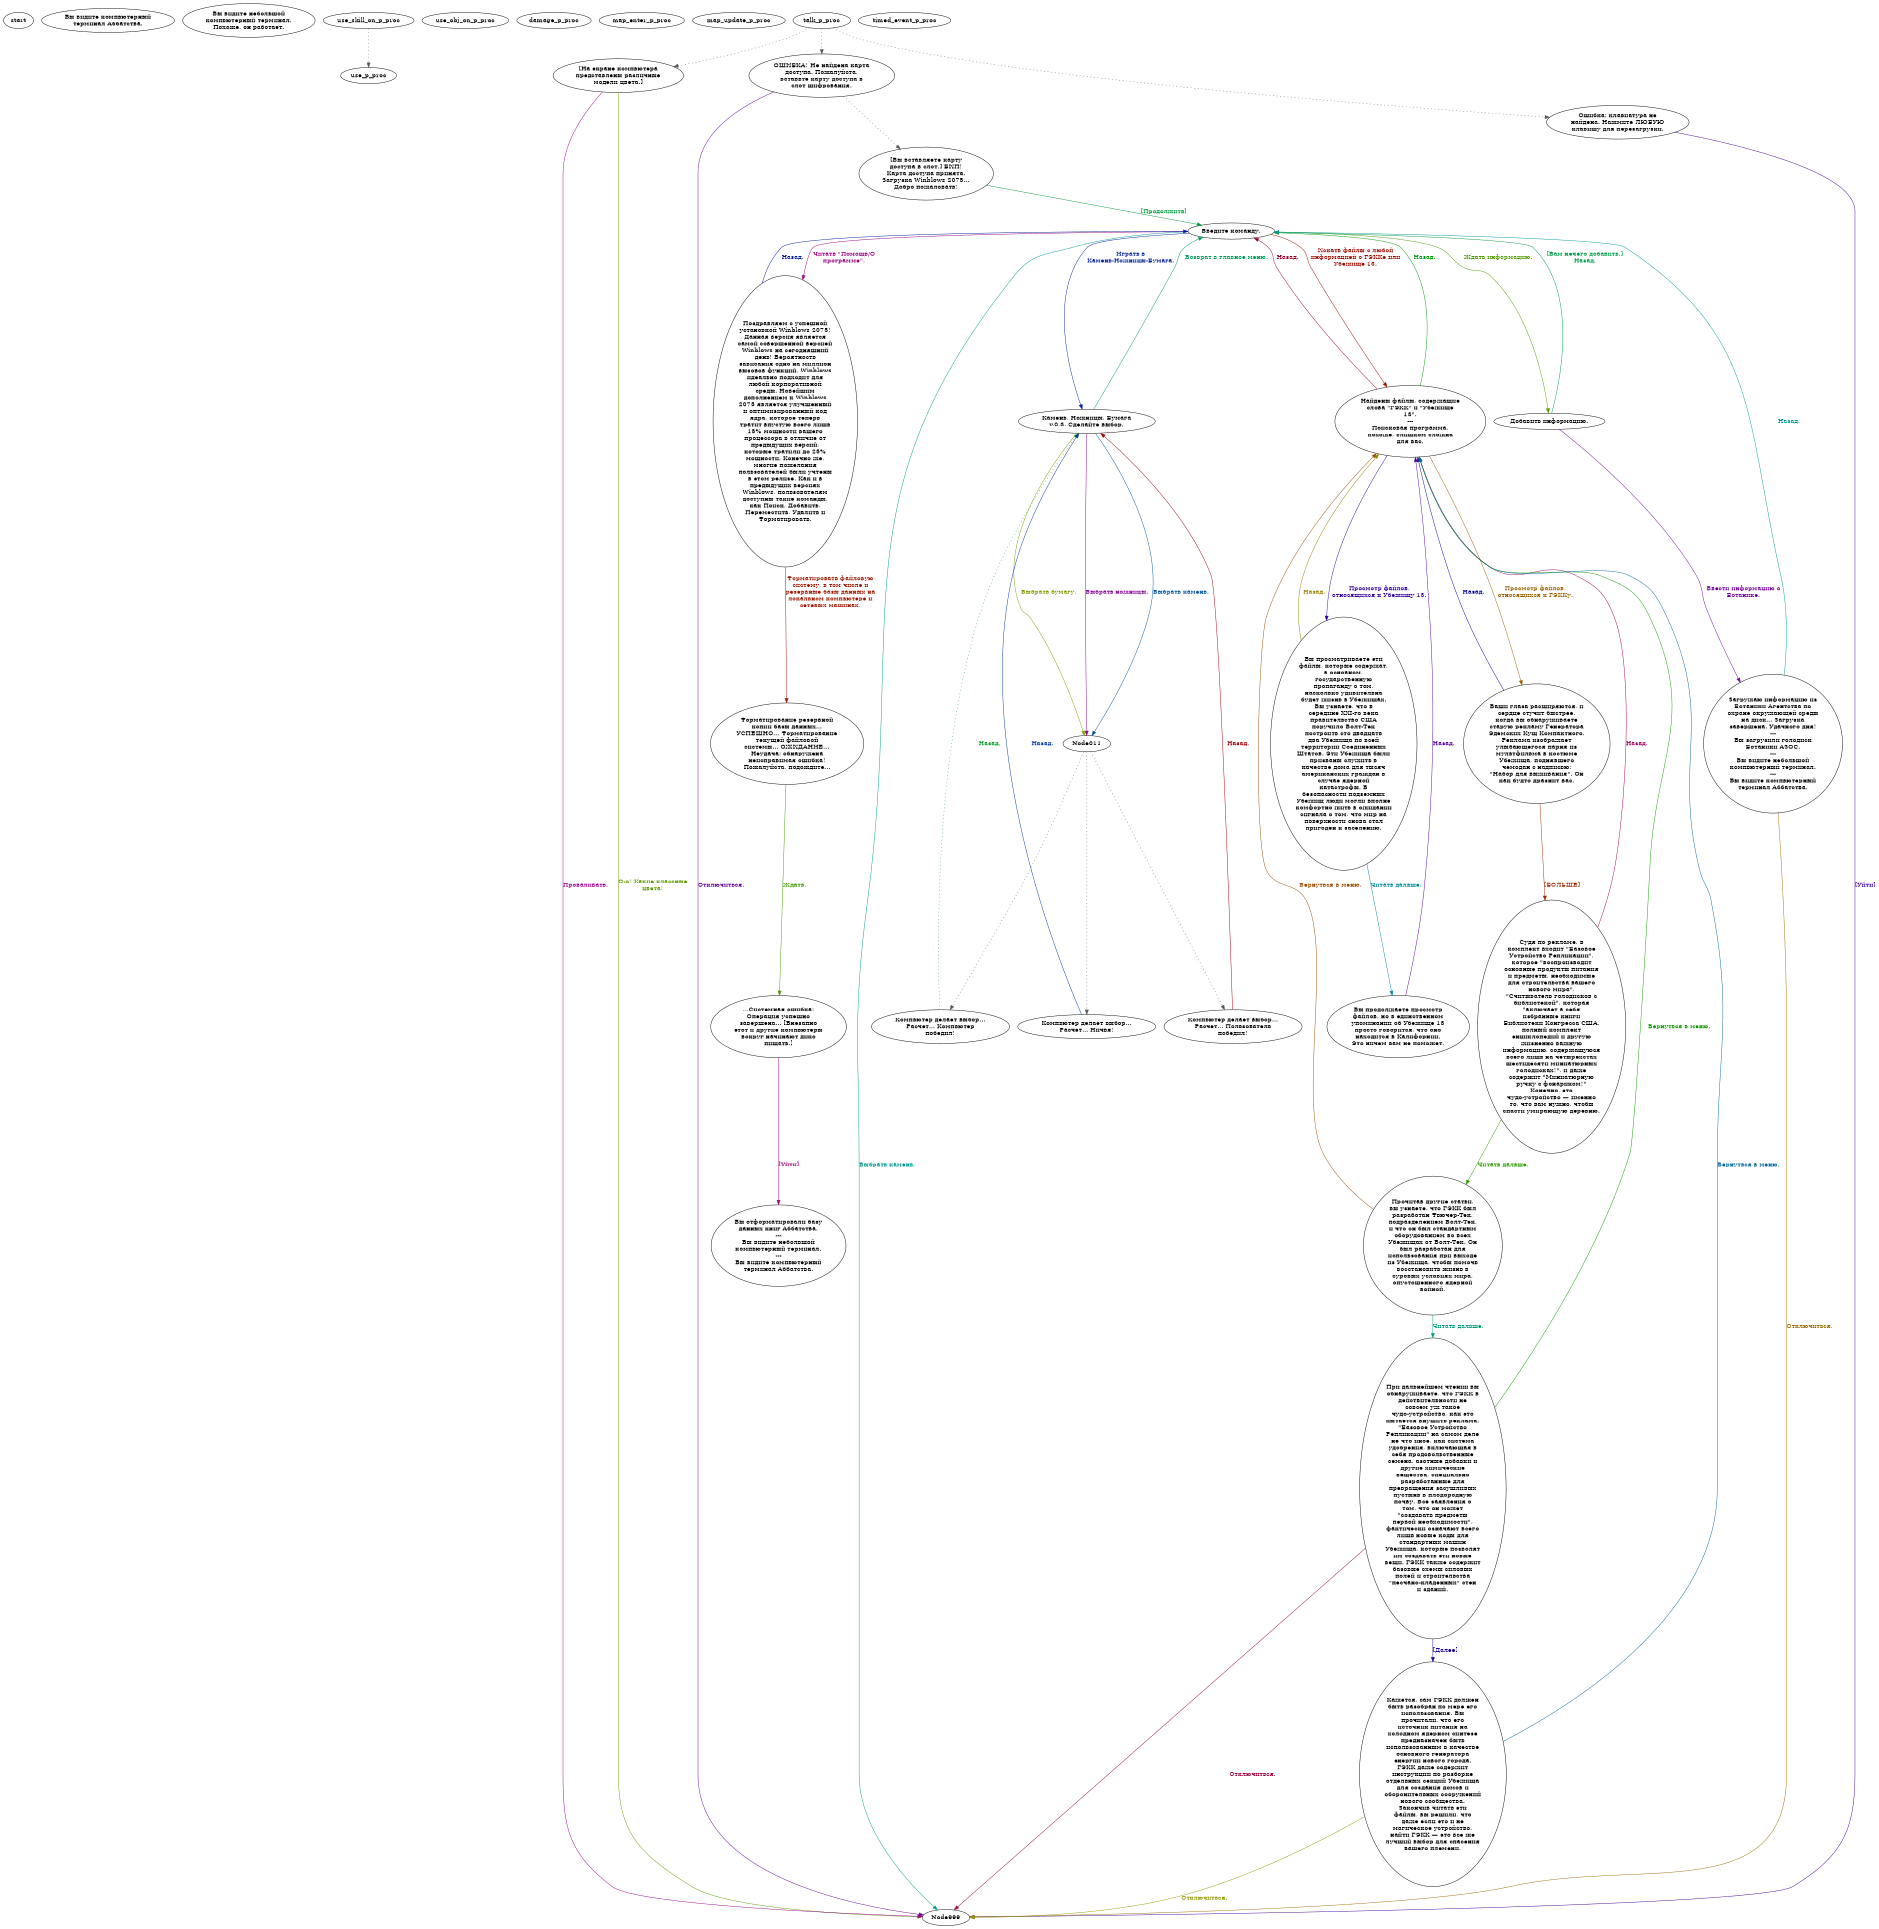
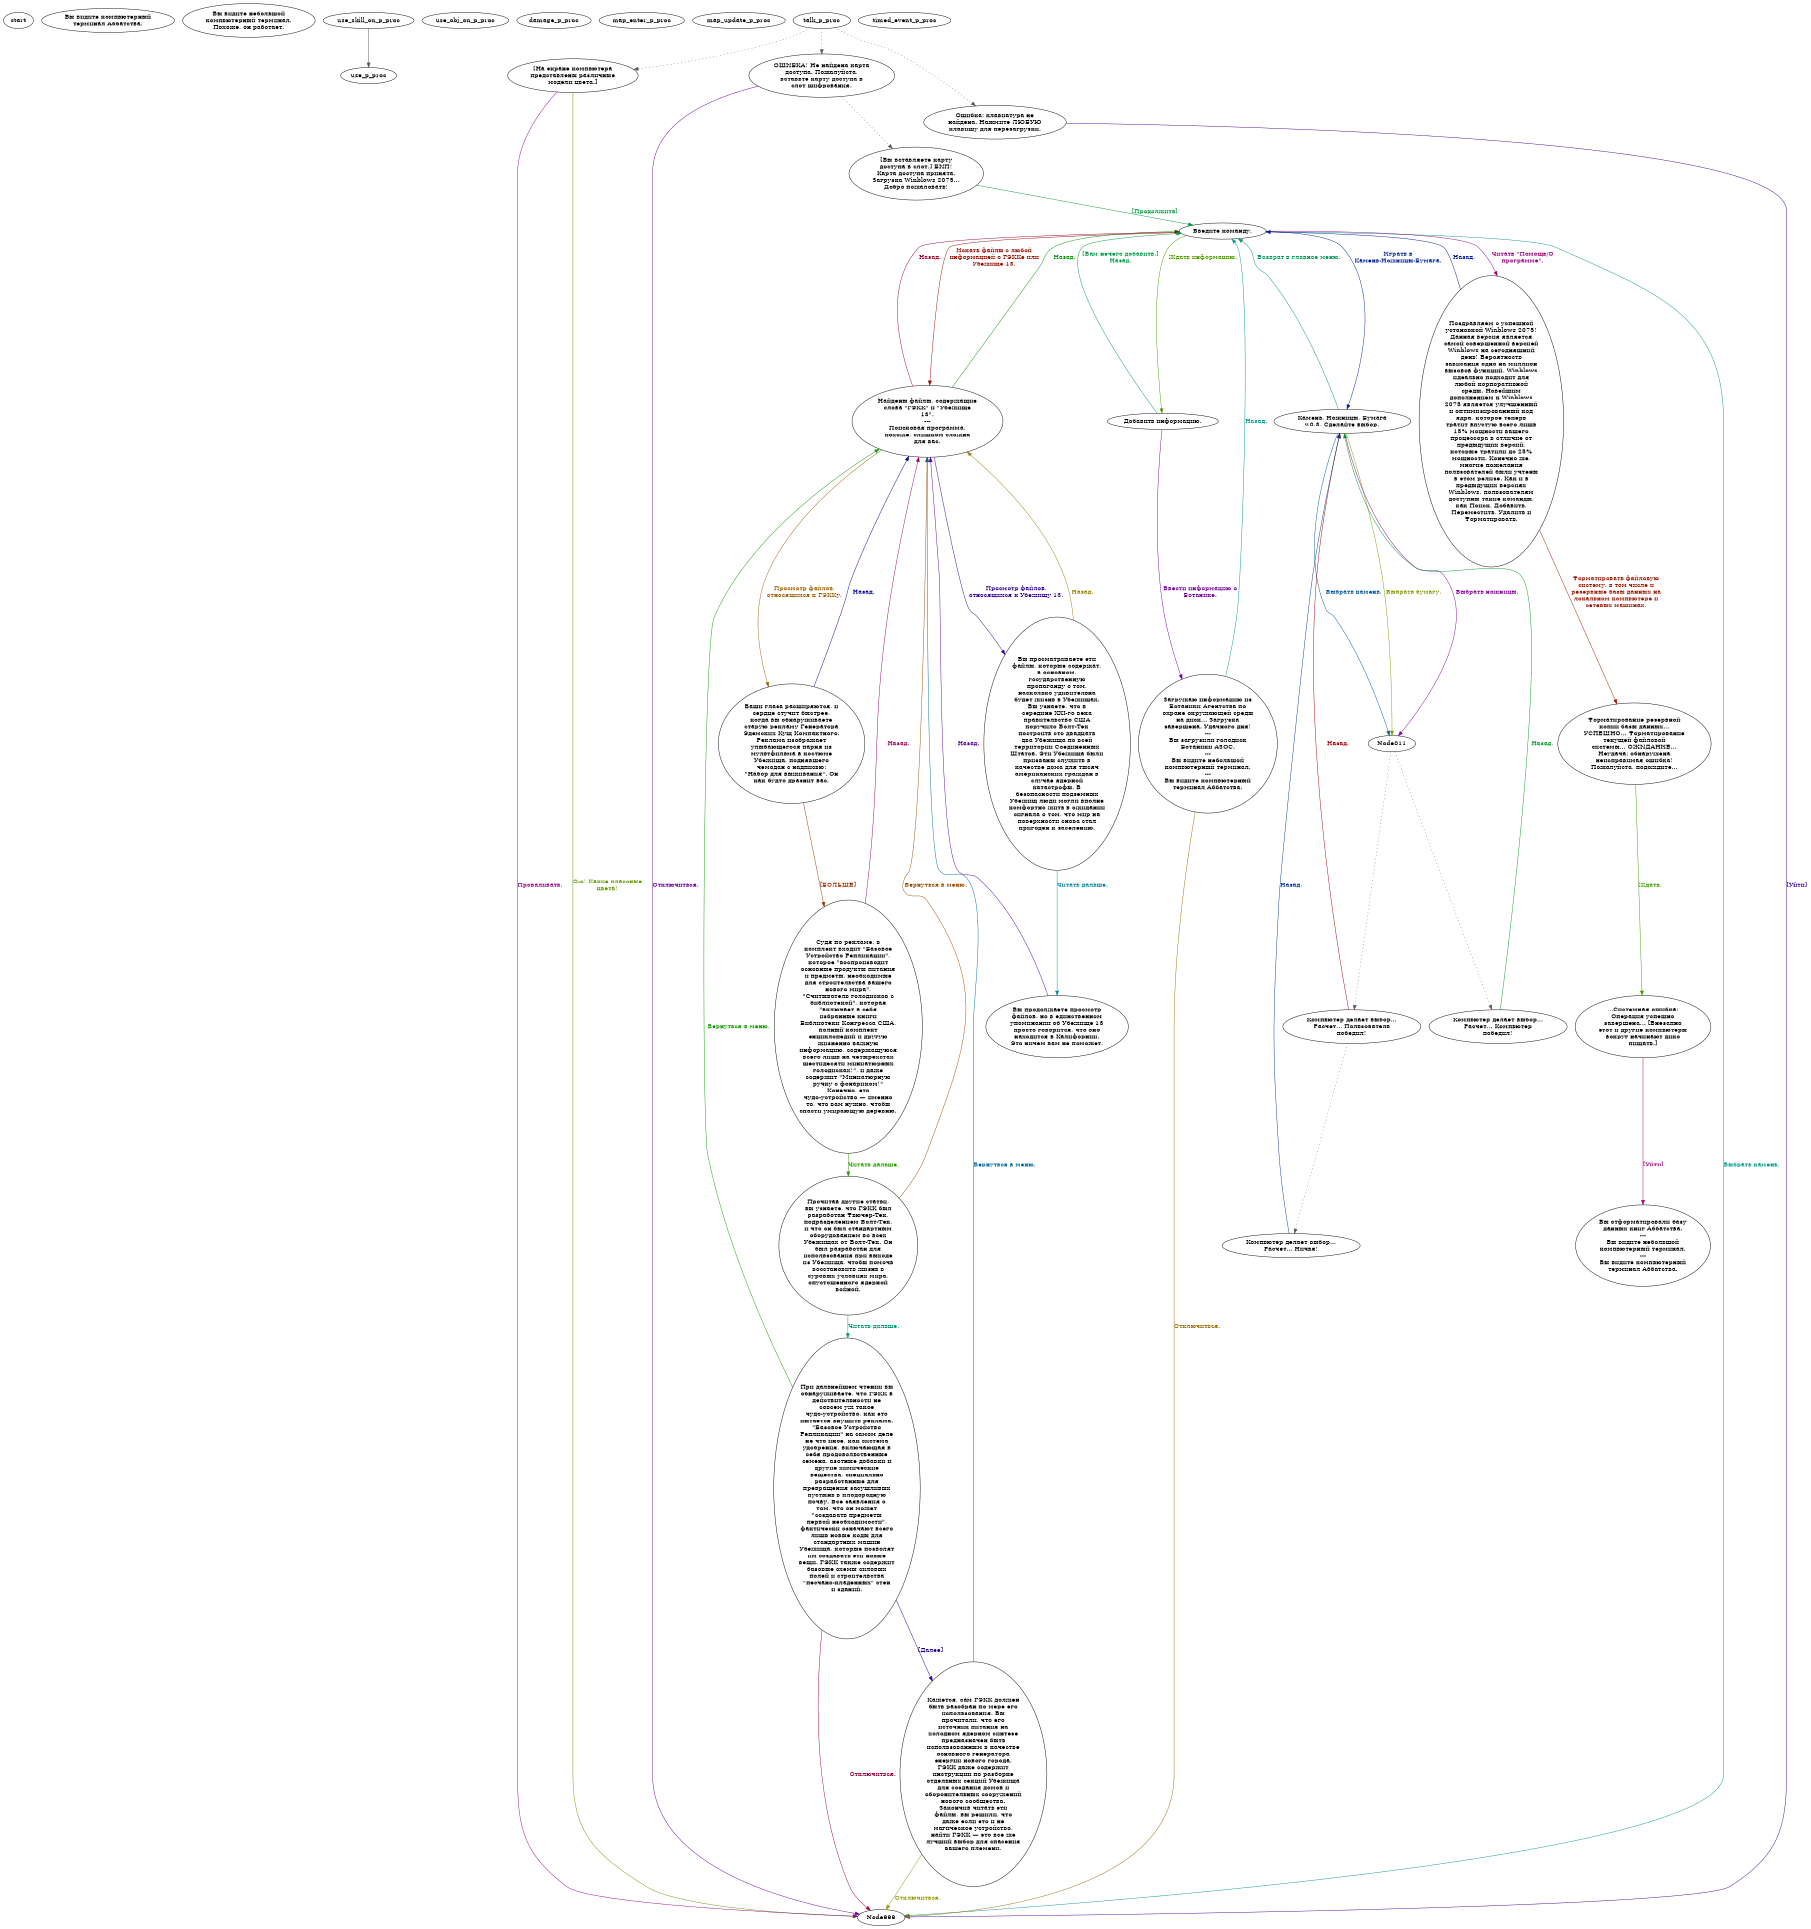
(369, 46) -> (369, 46)
(957, 710) -> (1531, 664)
(1087, 881) -> (1321, 1136)
